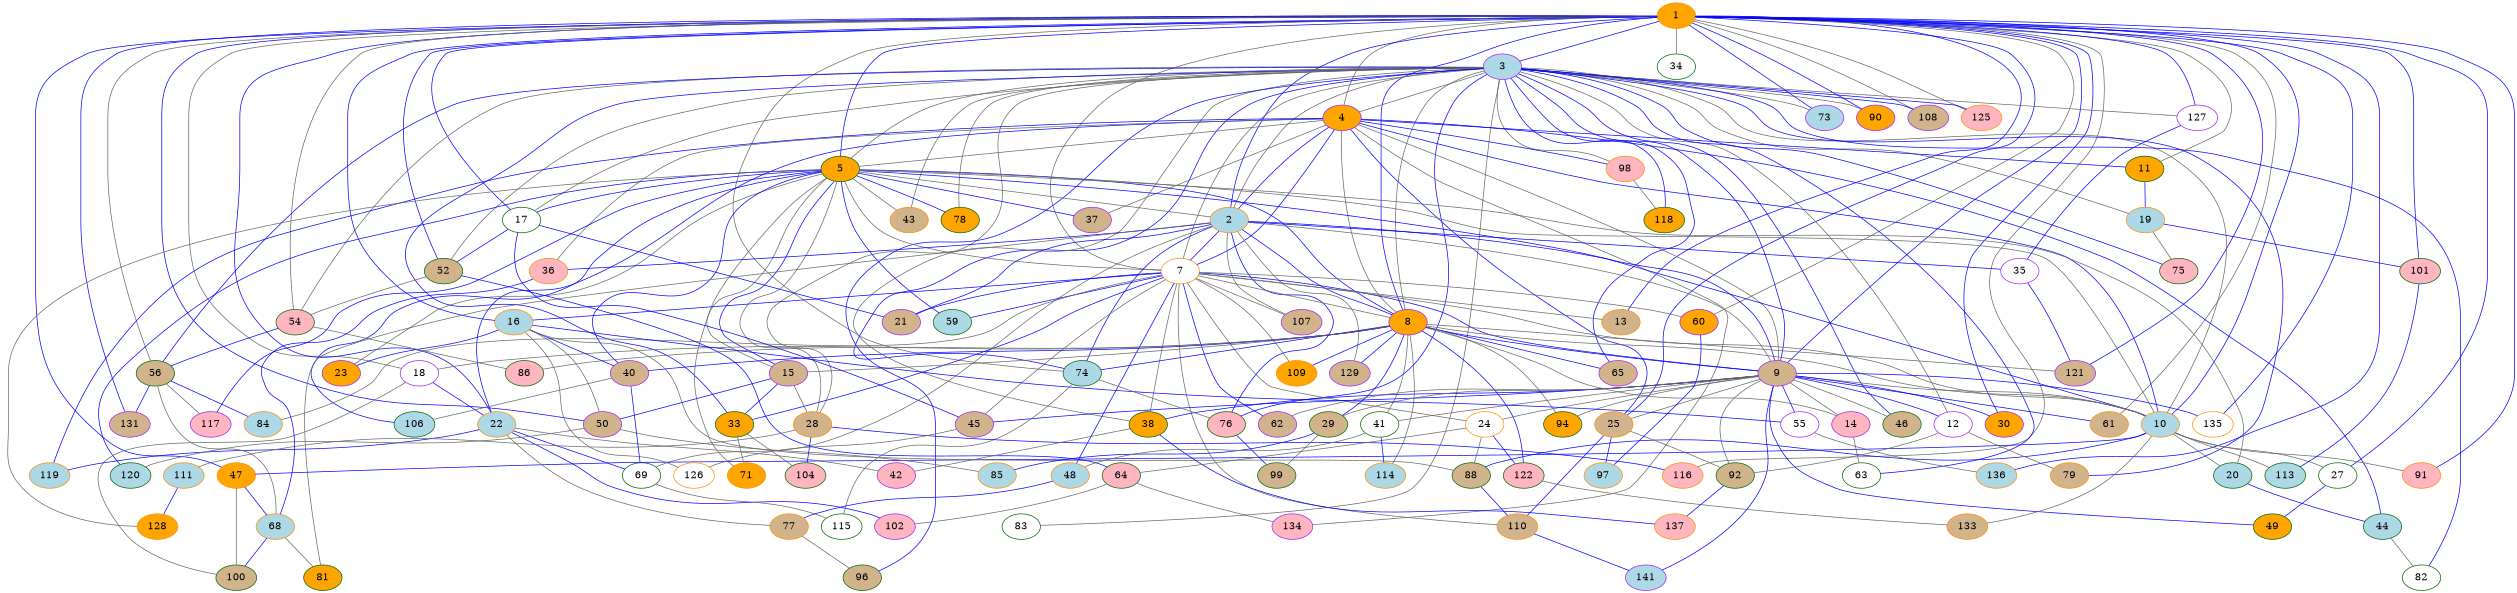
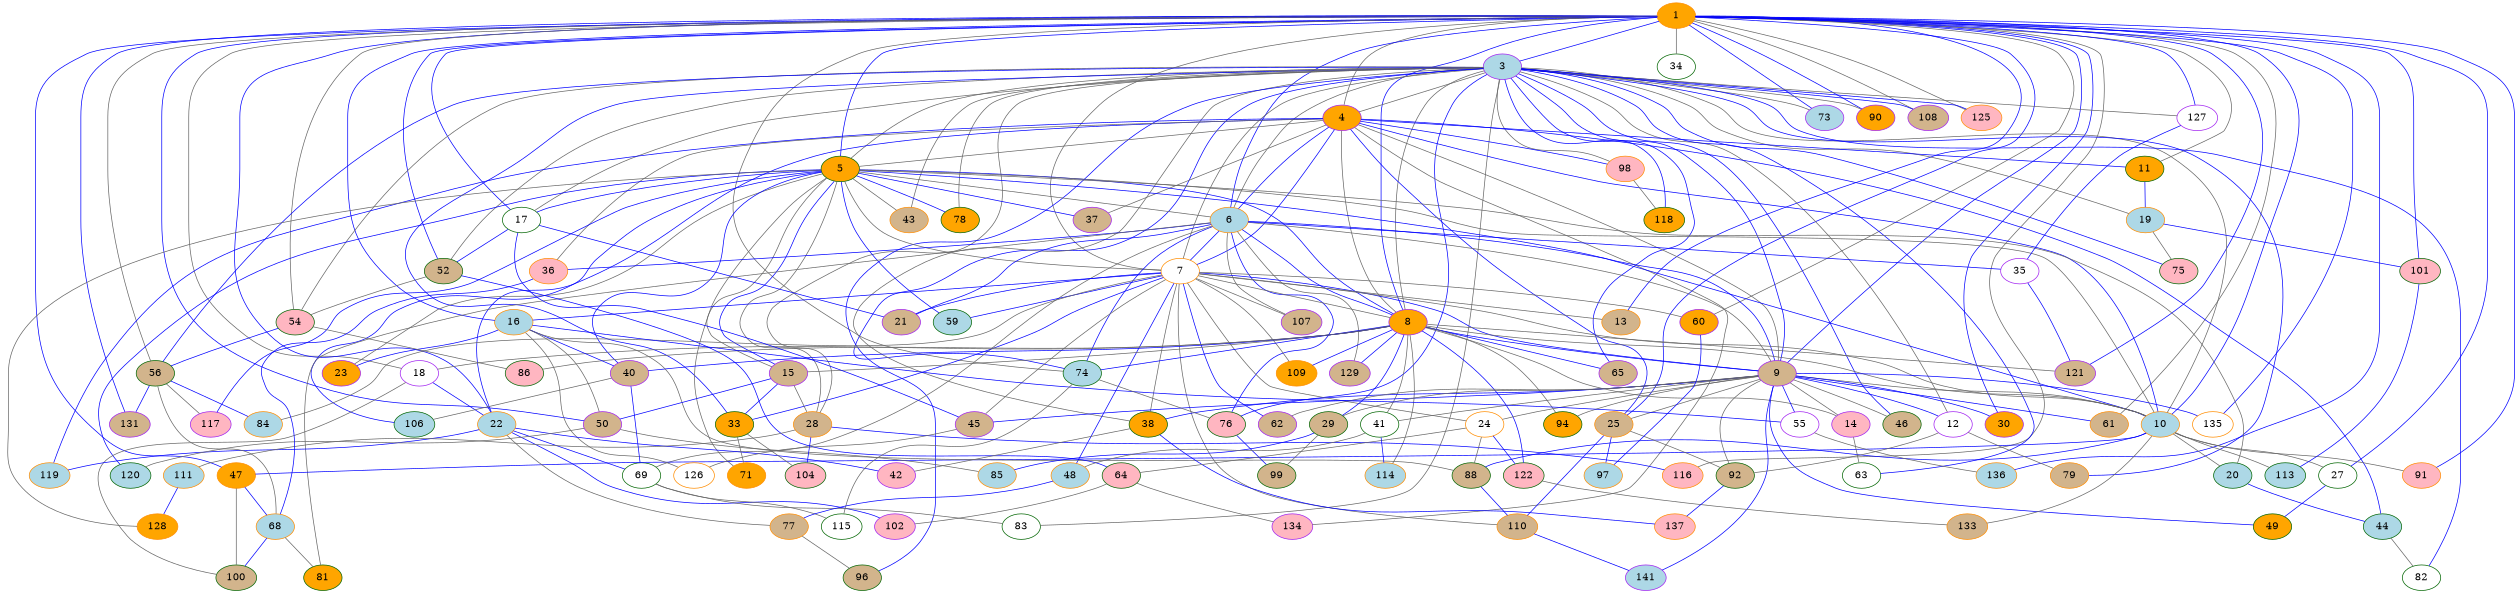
(1229, 220) -> (1229, 220)
(697, 449) -> (697, 449)
none -> (811, 508)
